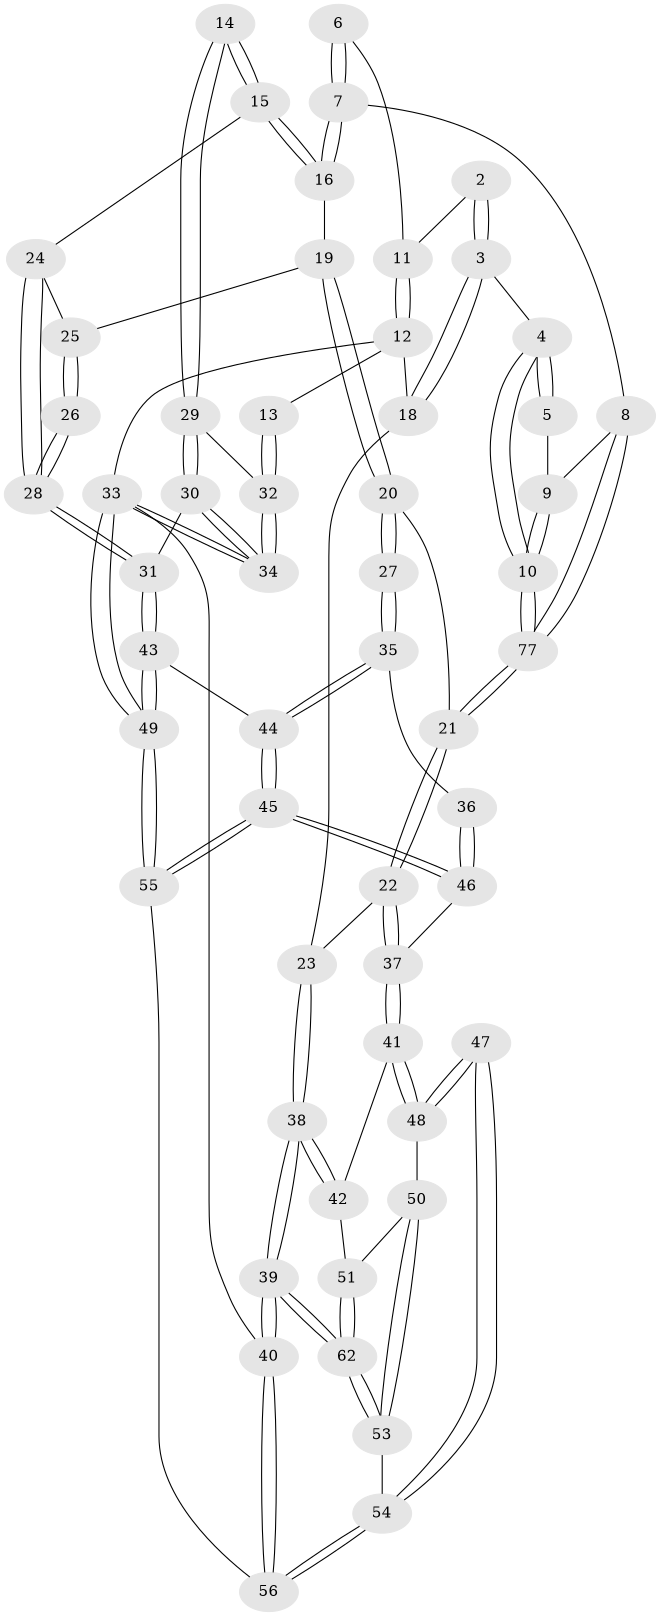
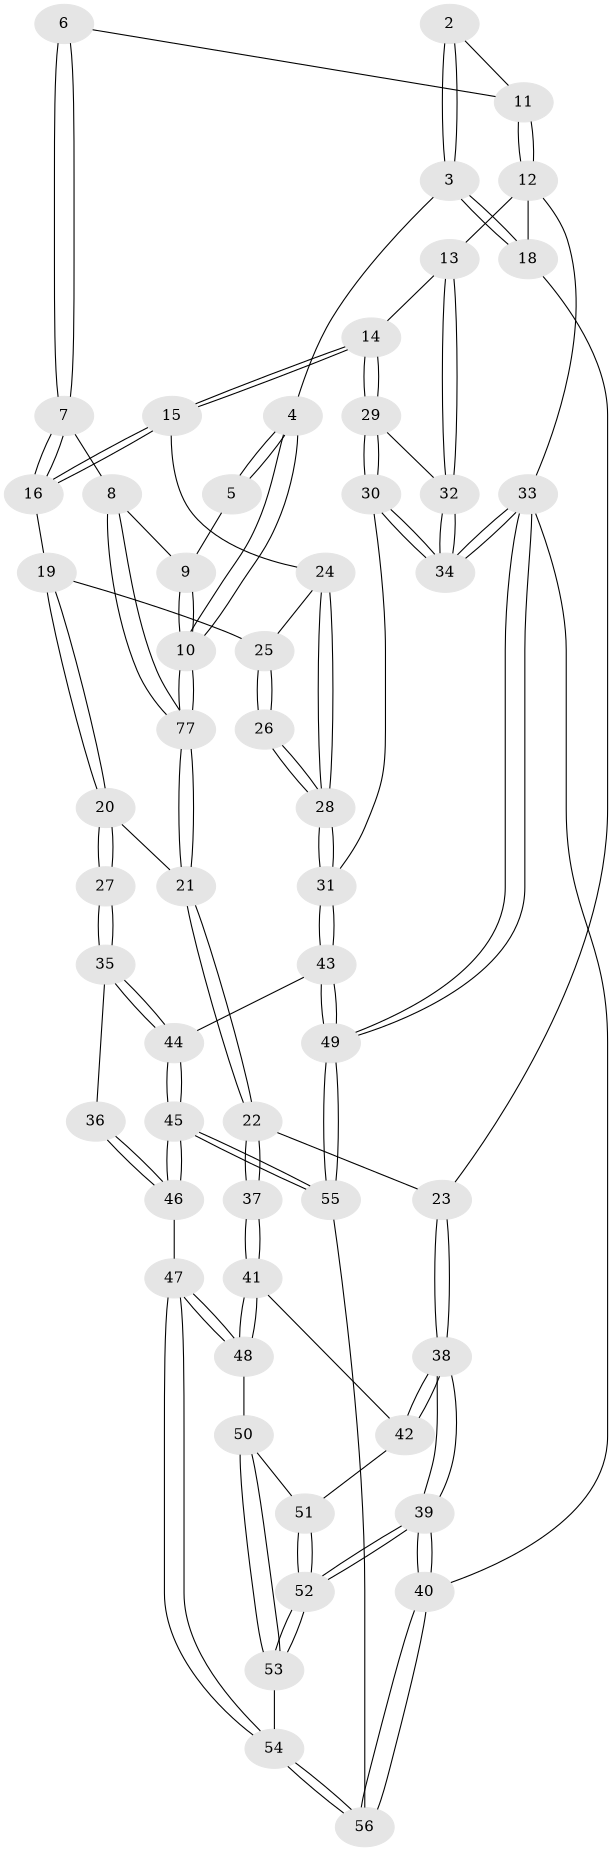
none -> (411, 298)
(430, 926) -> (174, 1239)
(347, 1357) -> (305, 1592)
